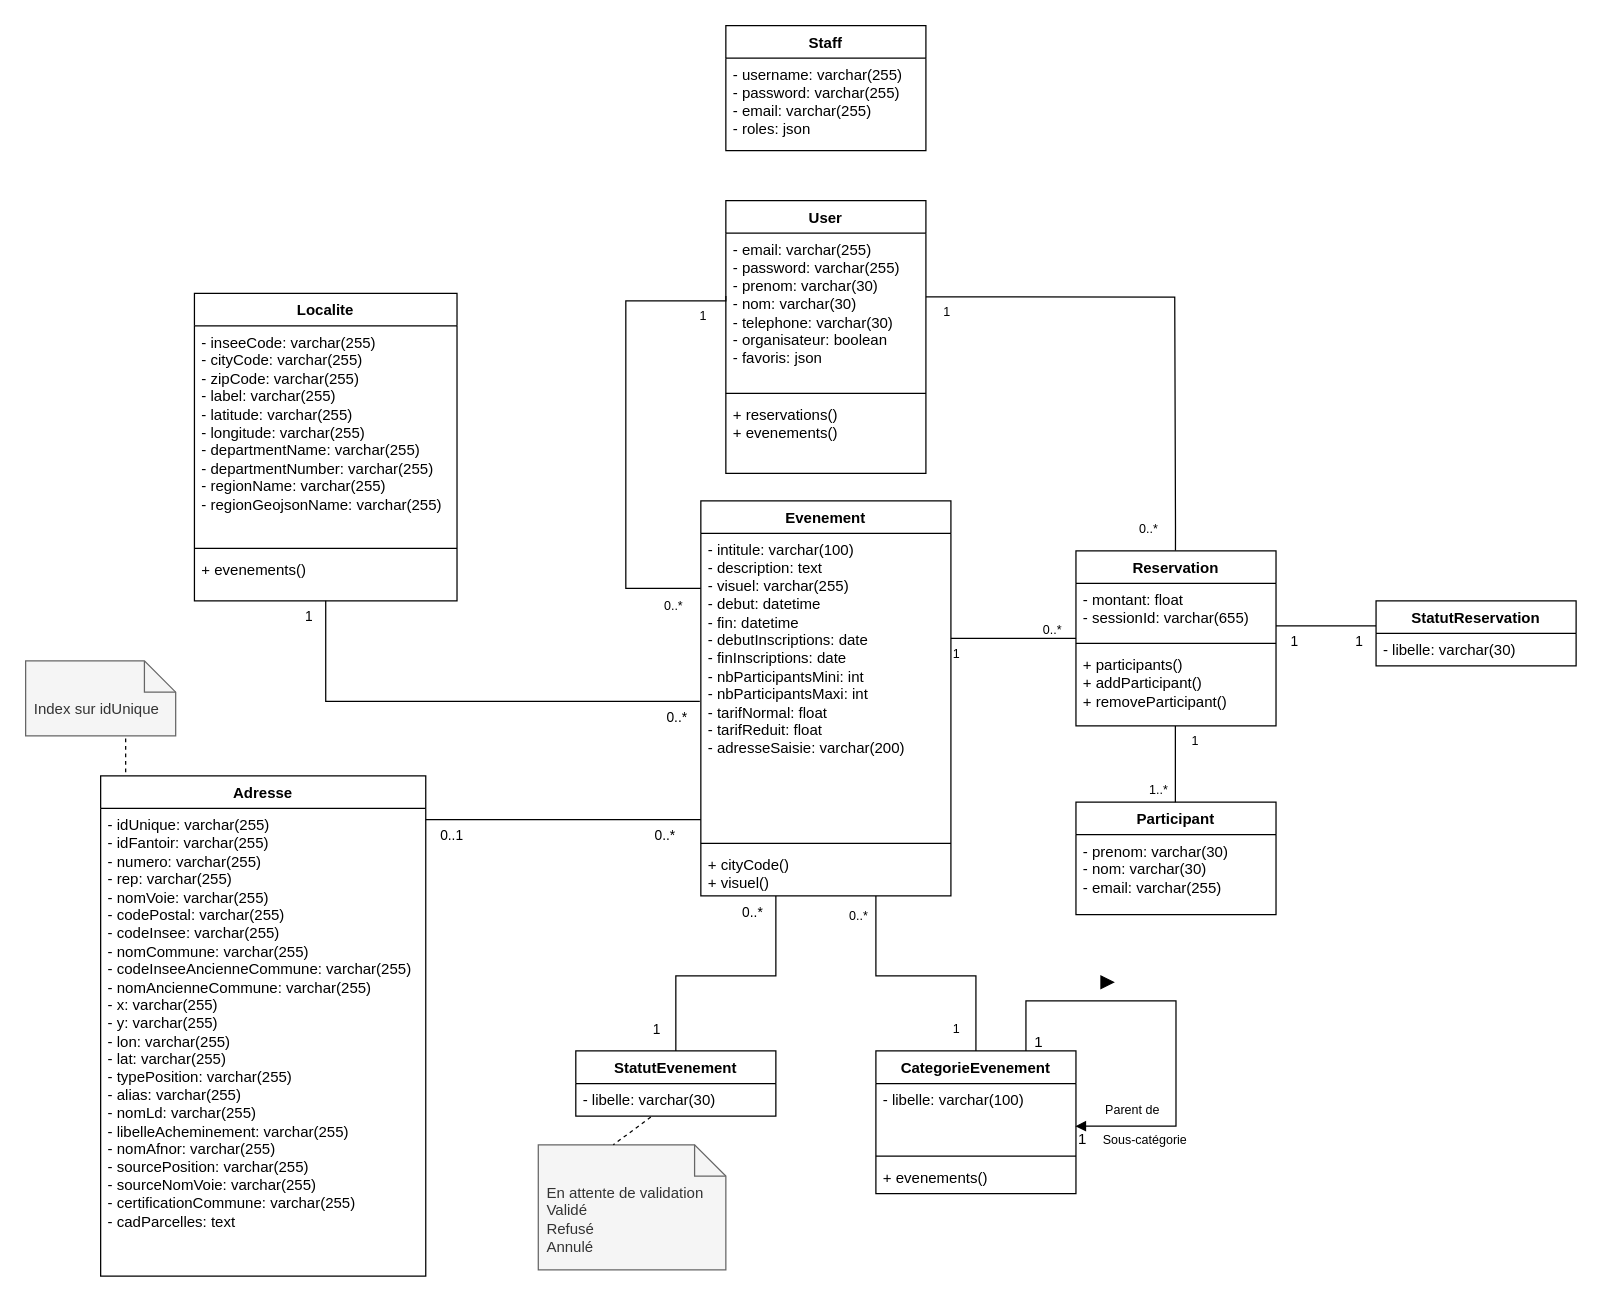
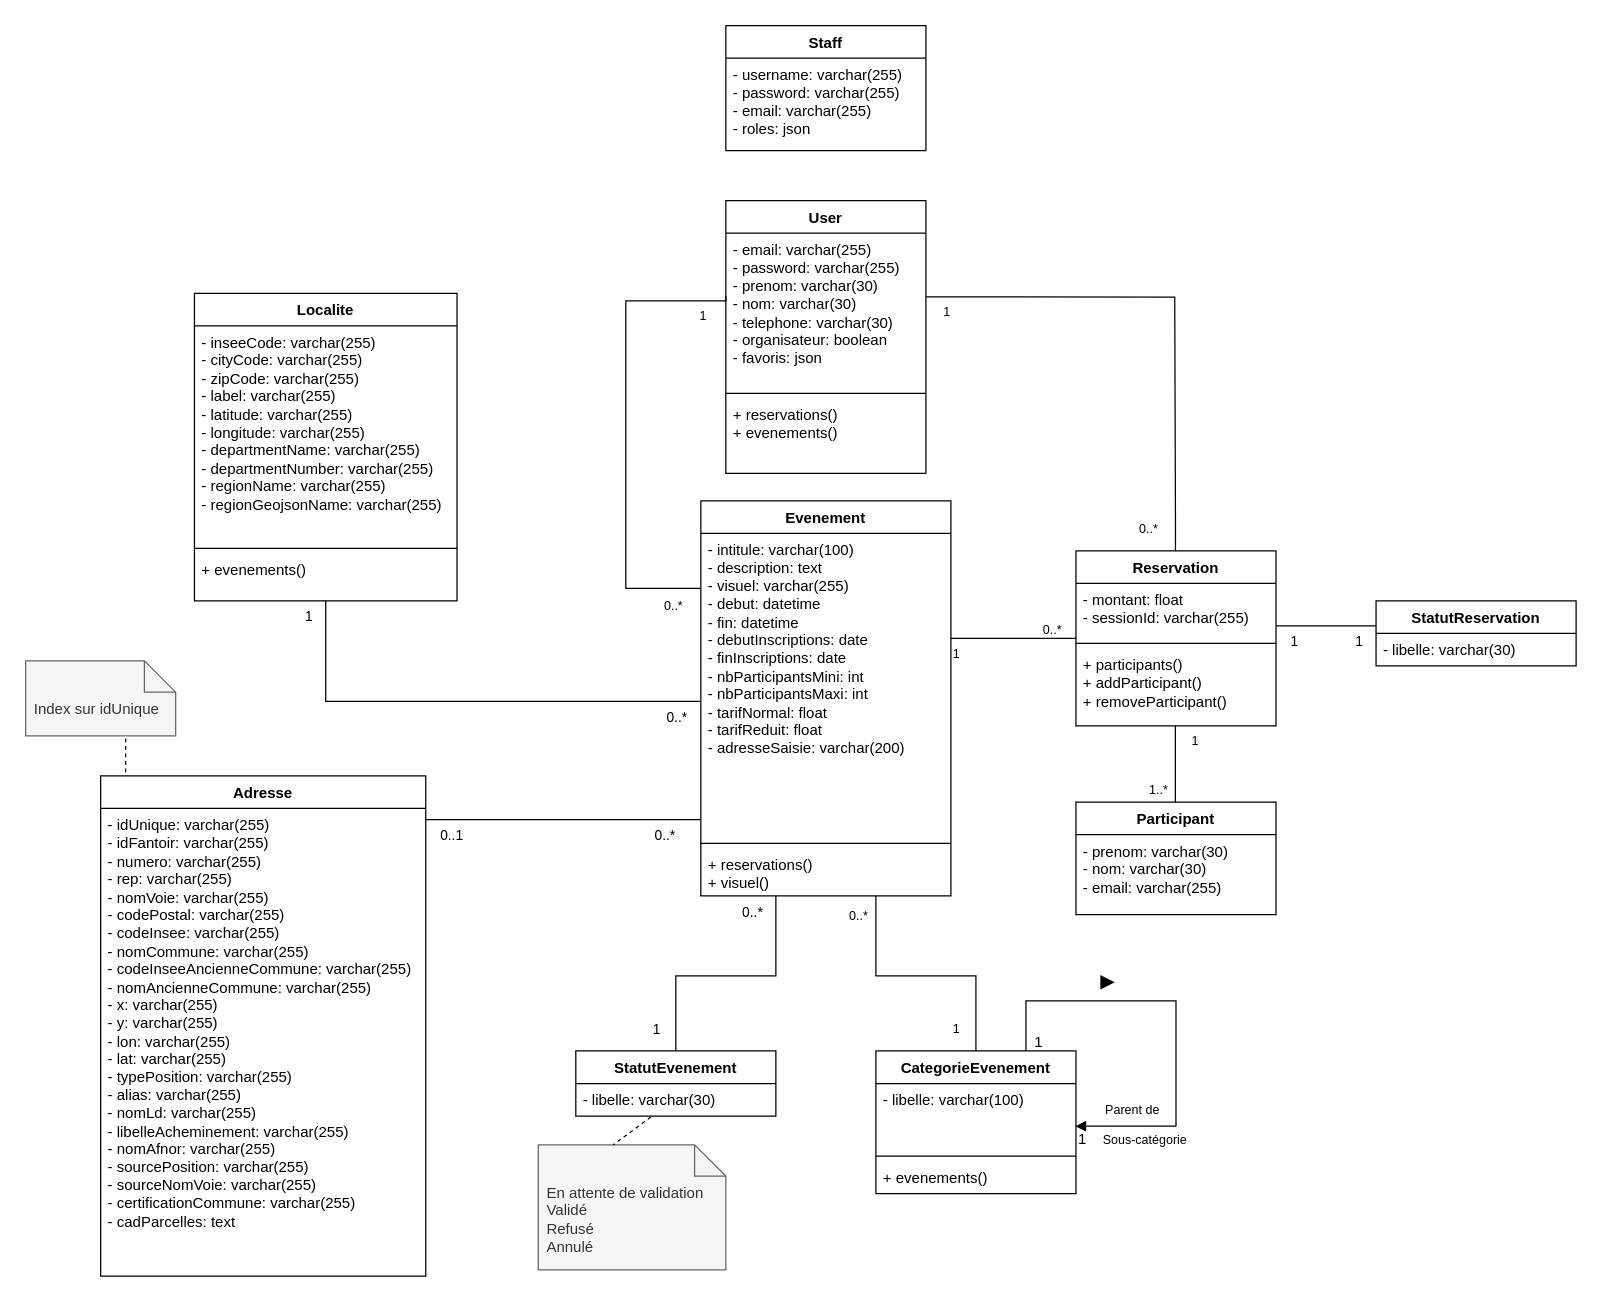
(1177, 619) -> (1177, 619)
(755, 875) -> (771, 875)
